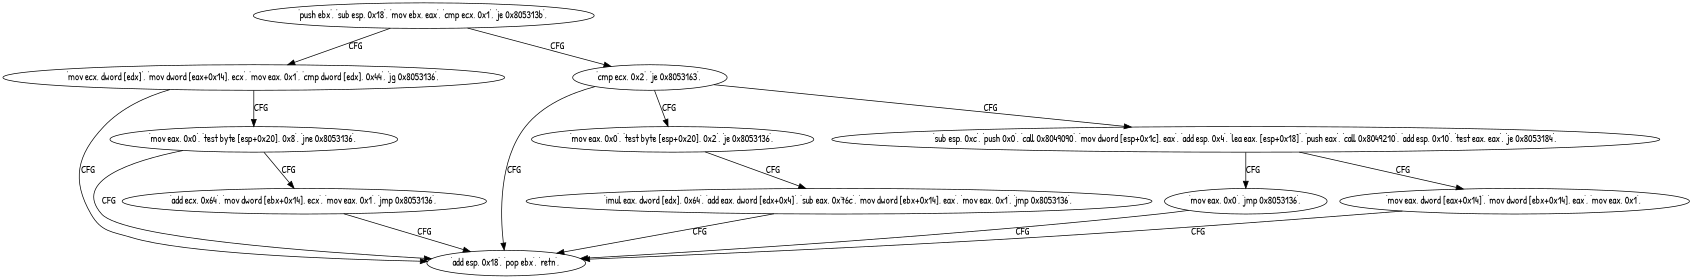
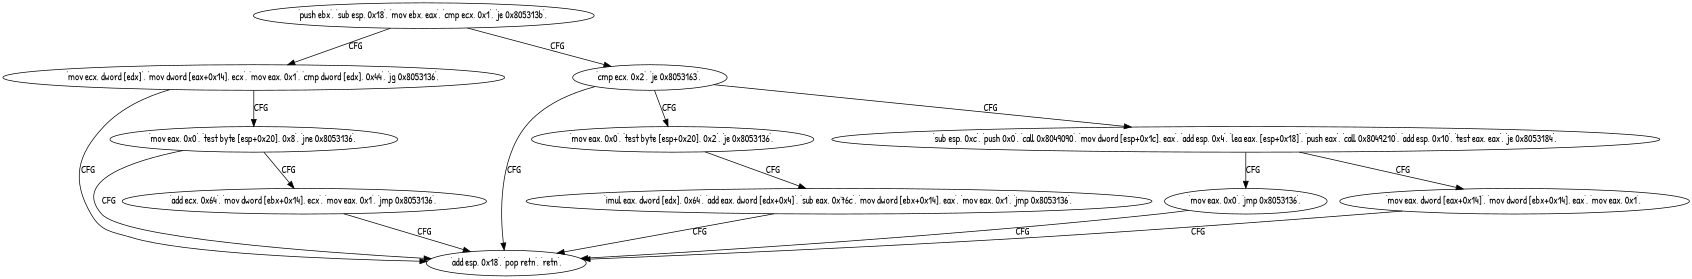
(506, 263) -> (506, 263)
